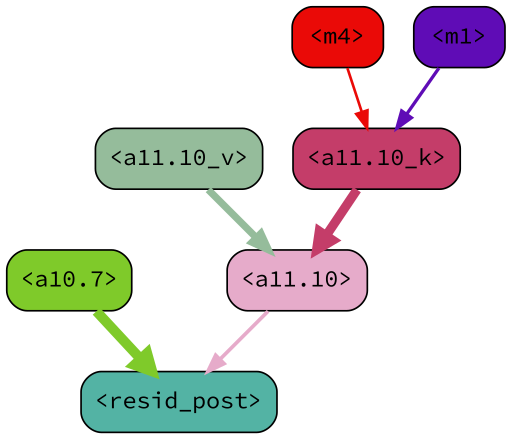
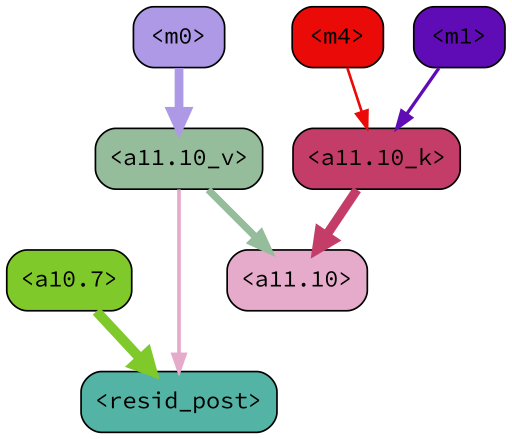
none -> (179, 37)
(244, 335) -> (179, 272)
